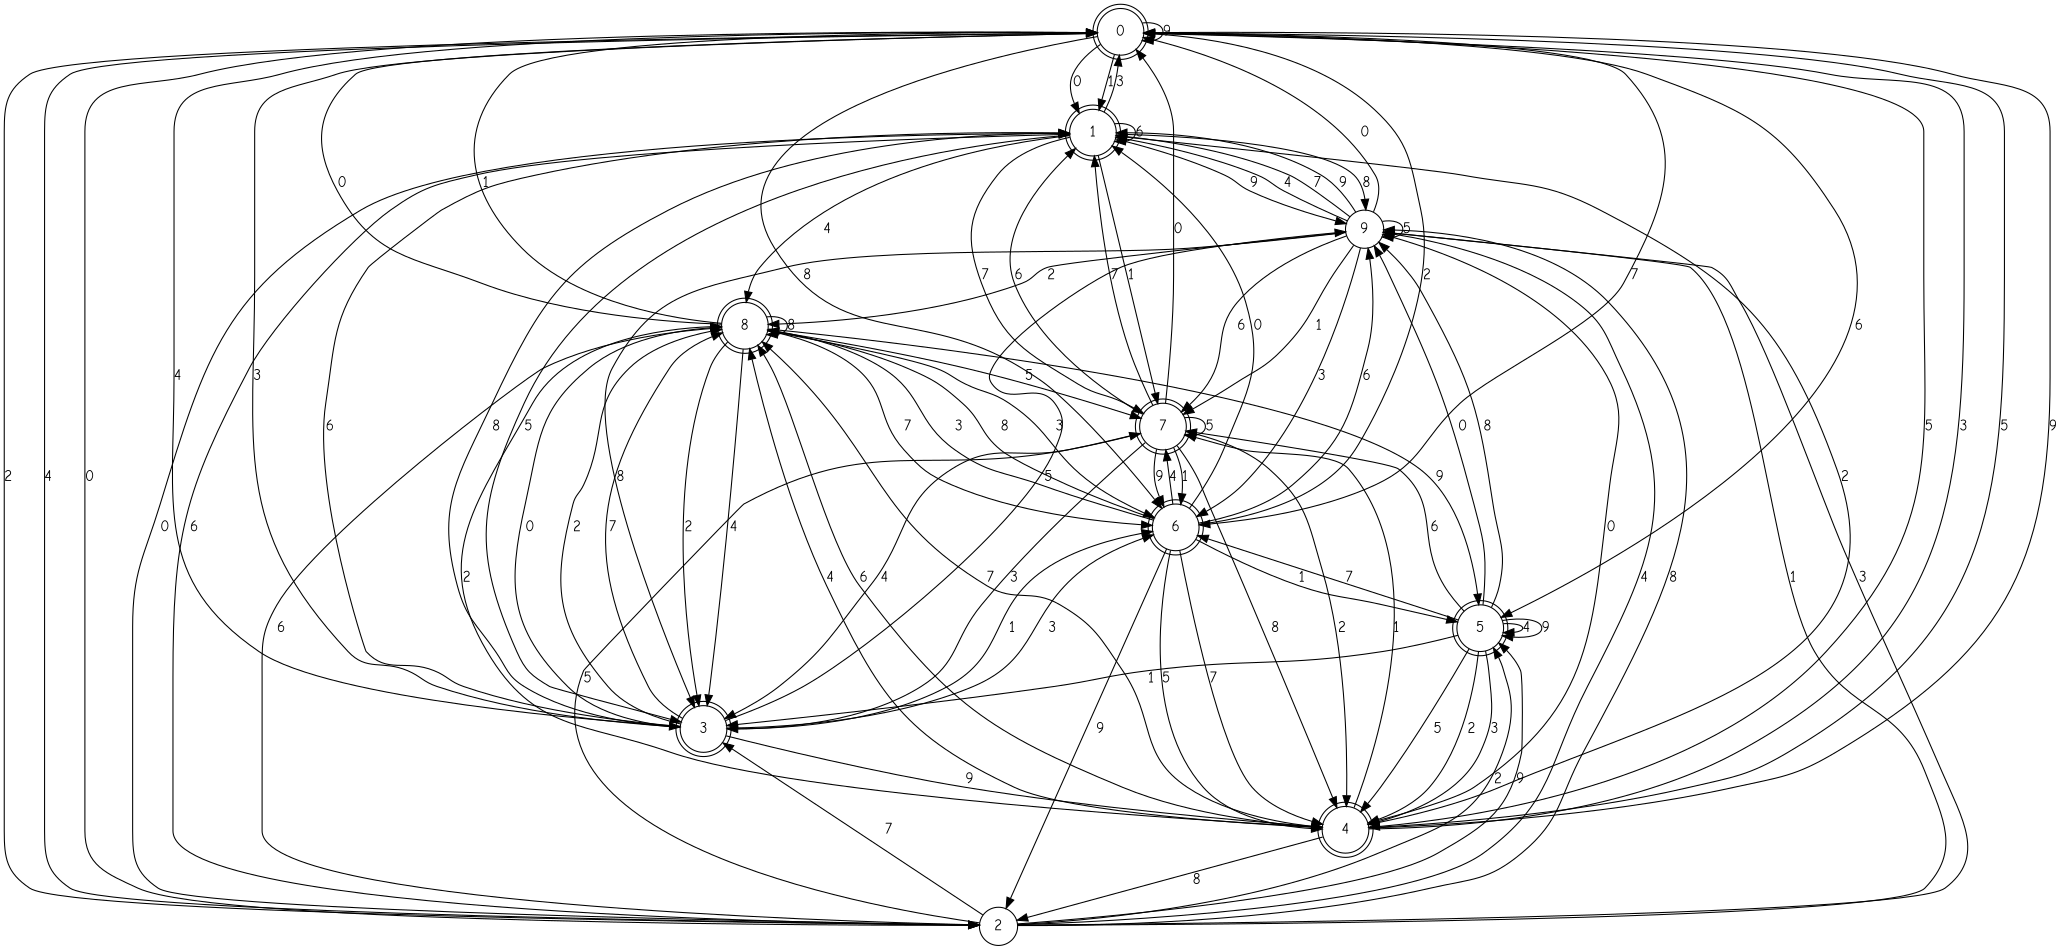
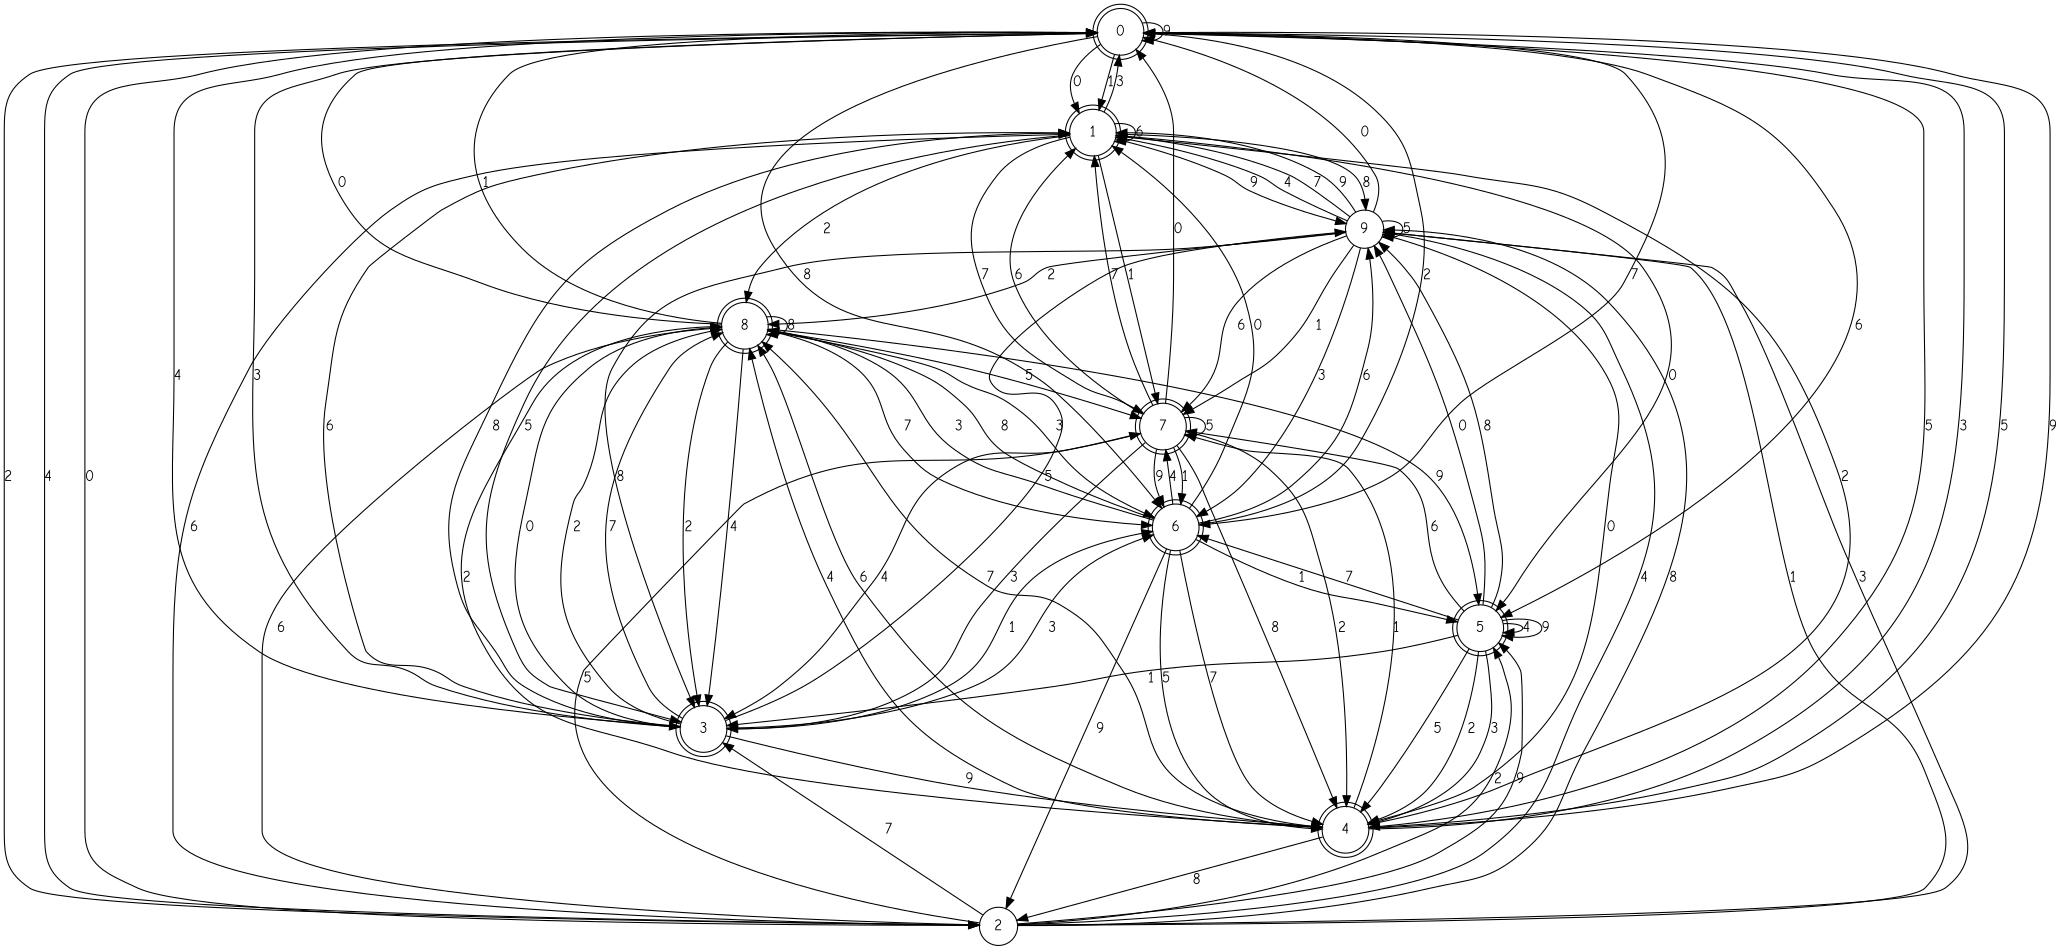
(827, 229) -> (827, 229)
(141, 563) -> (1579, 225)
